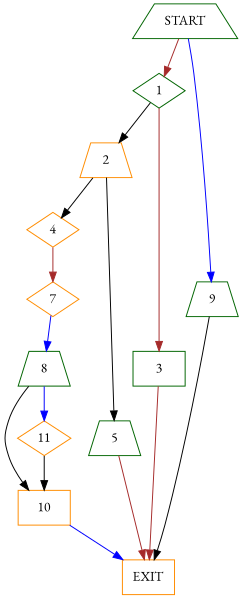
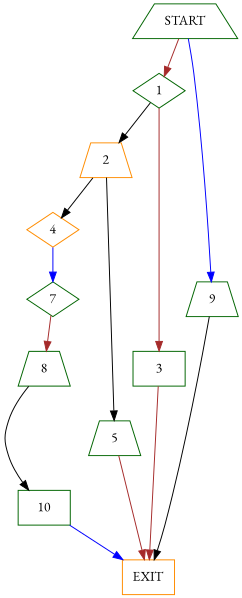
(53, 260) -> (53, 260)
(53, 299) -> (53, 299)
(49, 328) -> (49, 328)
(44, 438) -> none
(44, 508) -> (44, 508)
